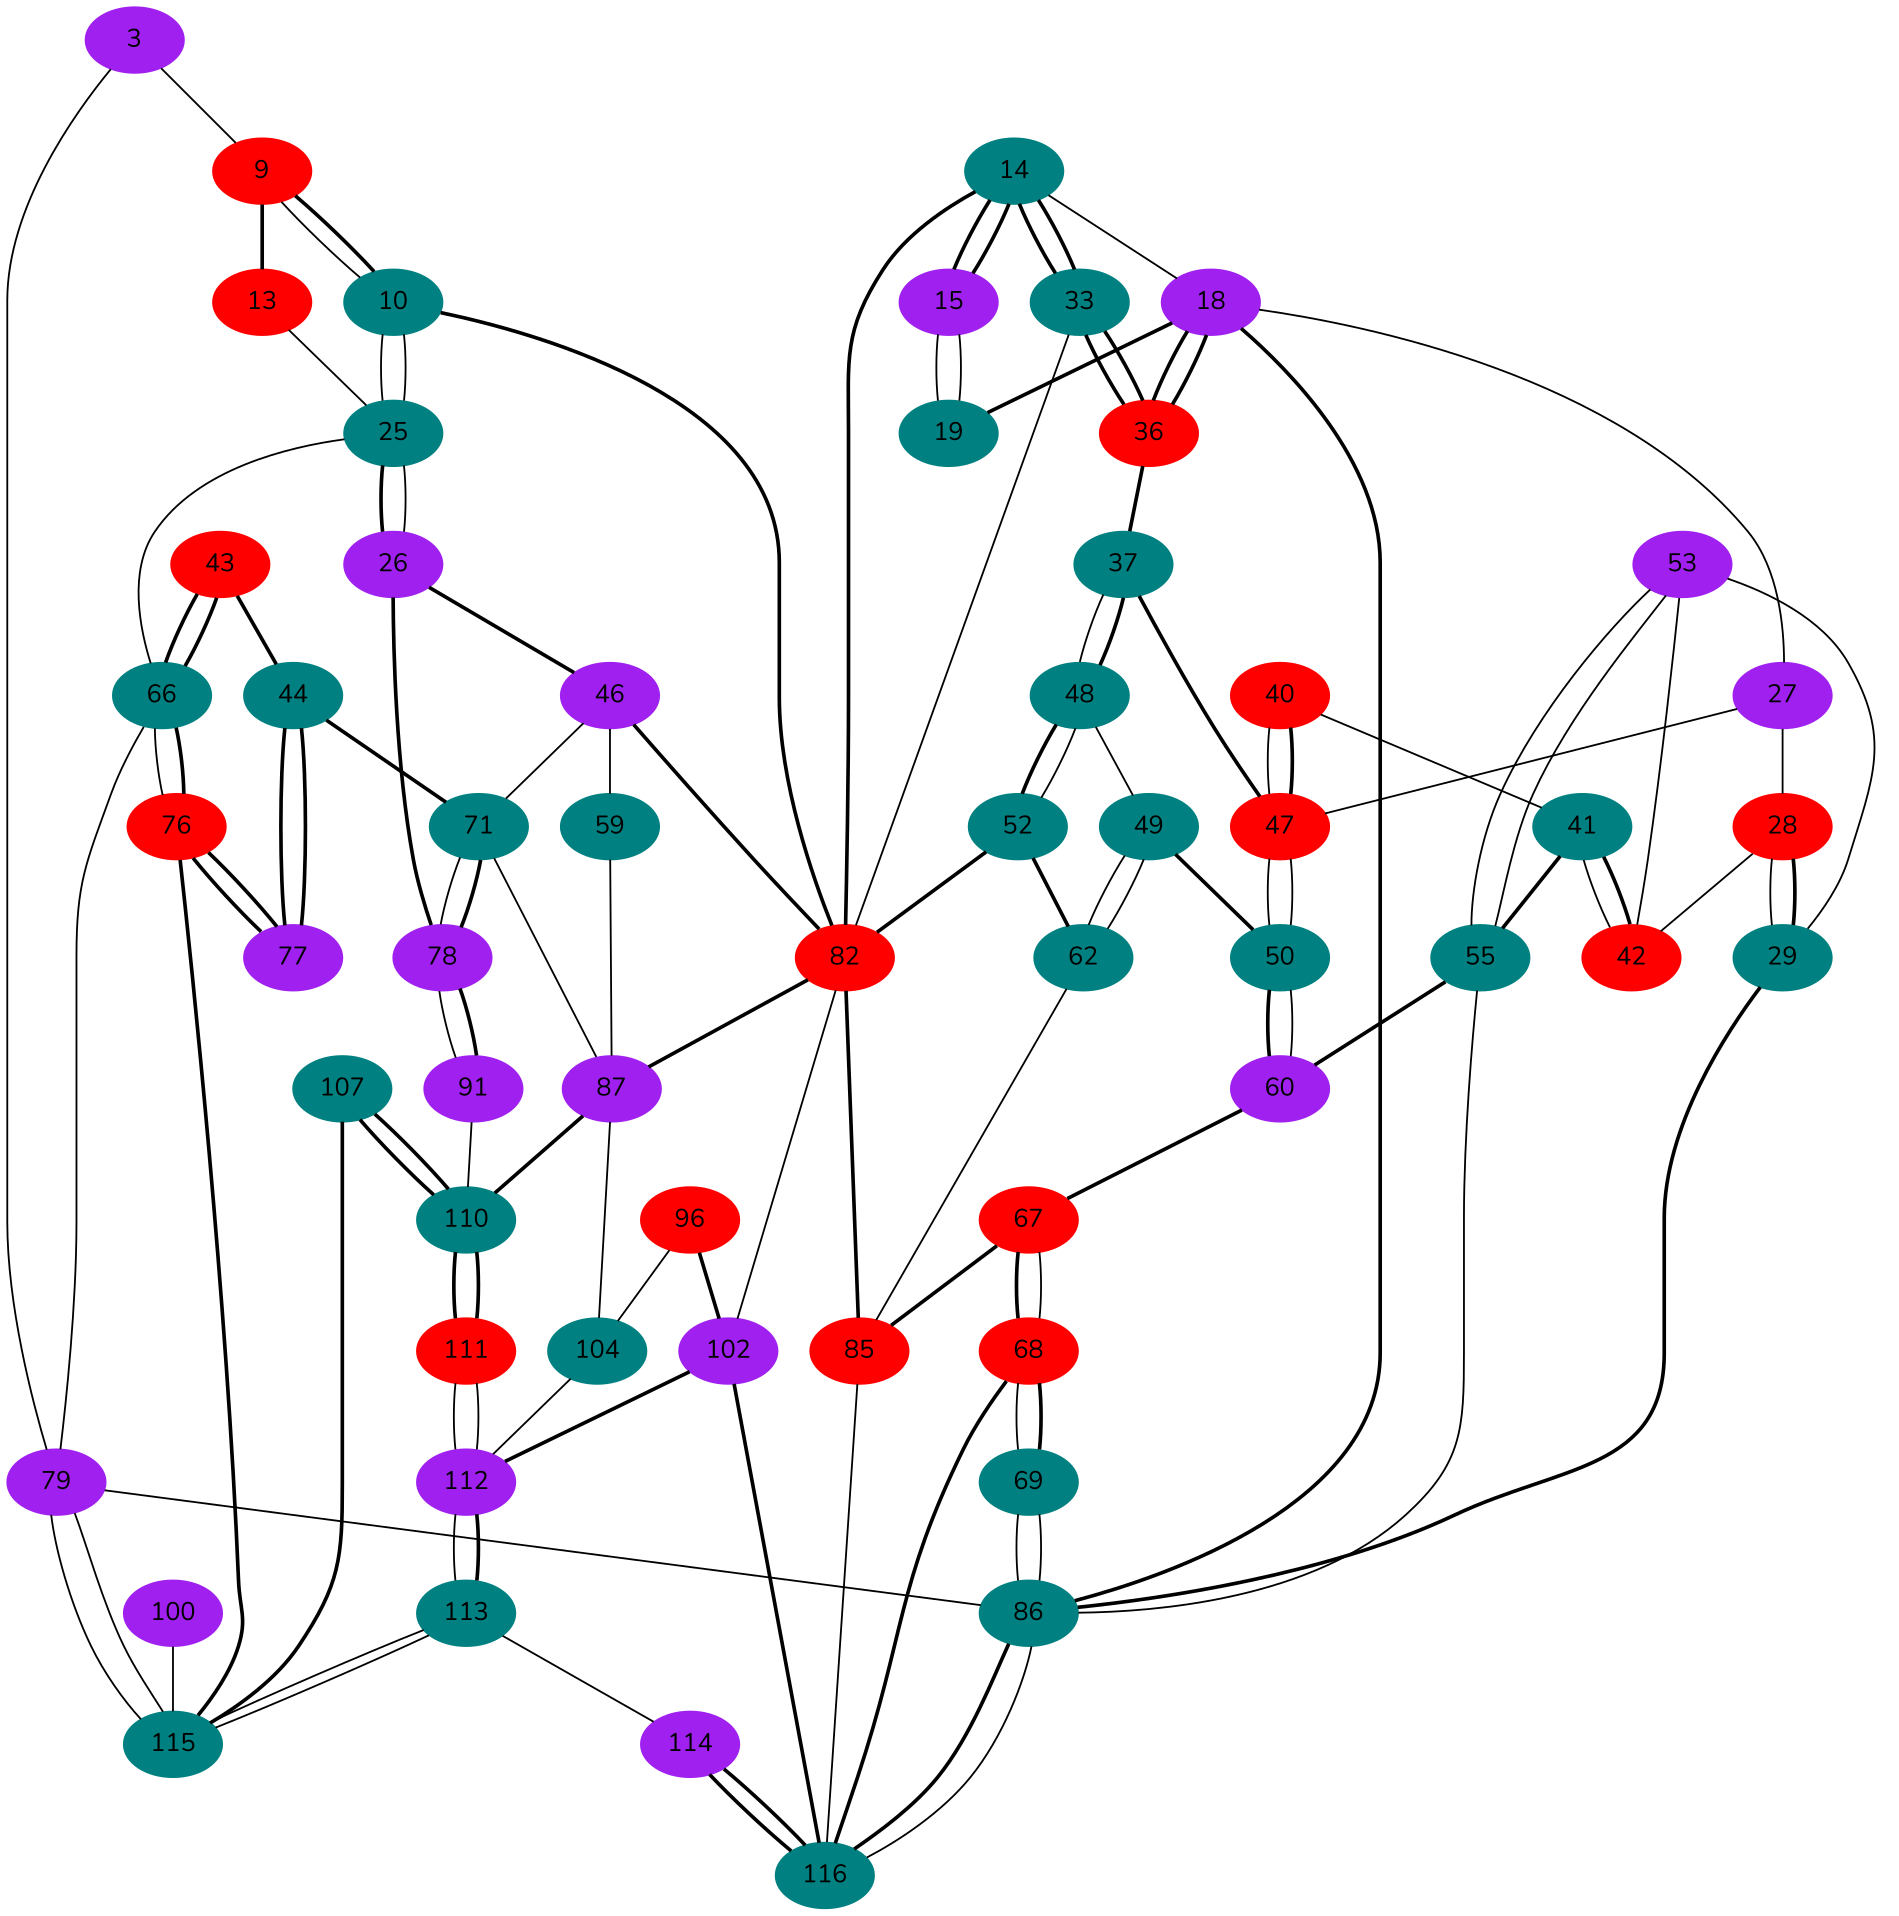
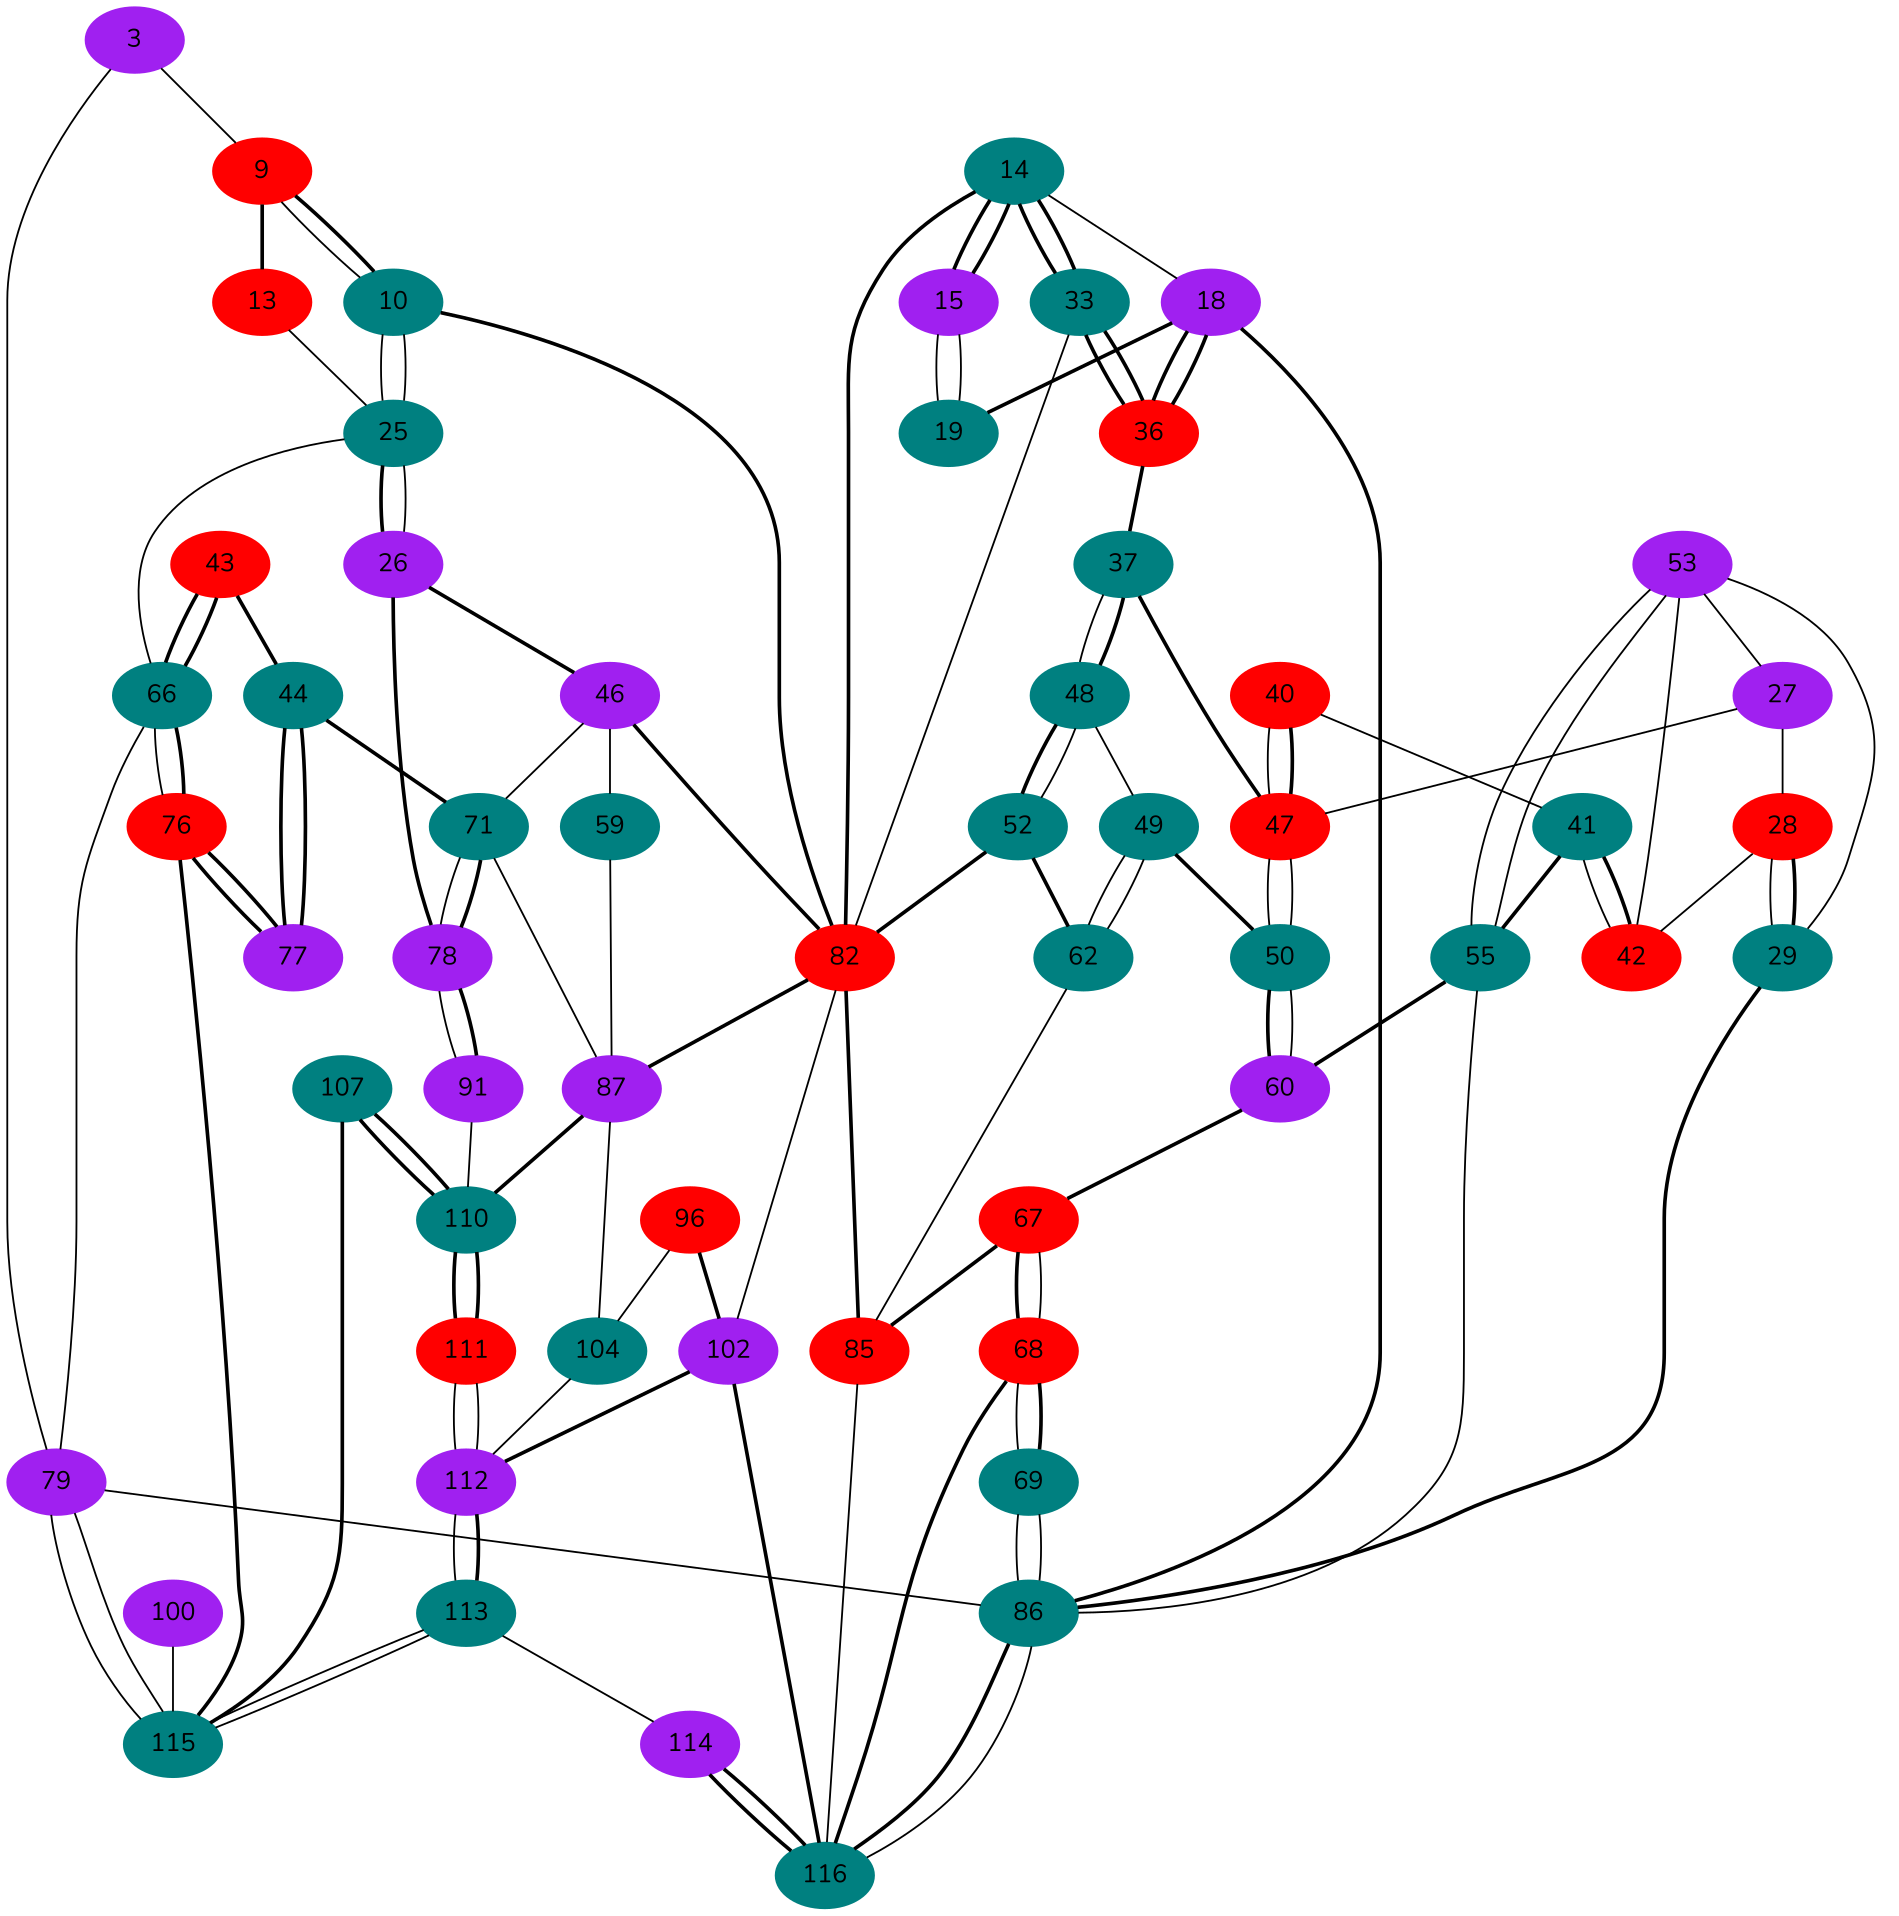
(1586, 408) -> (1733, 630)
